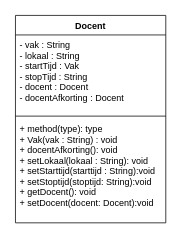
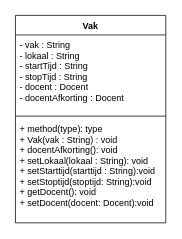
(90, 26) -> (90, 26)
(49, 45) -> (49, 45)
